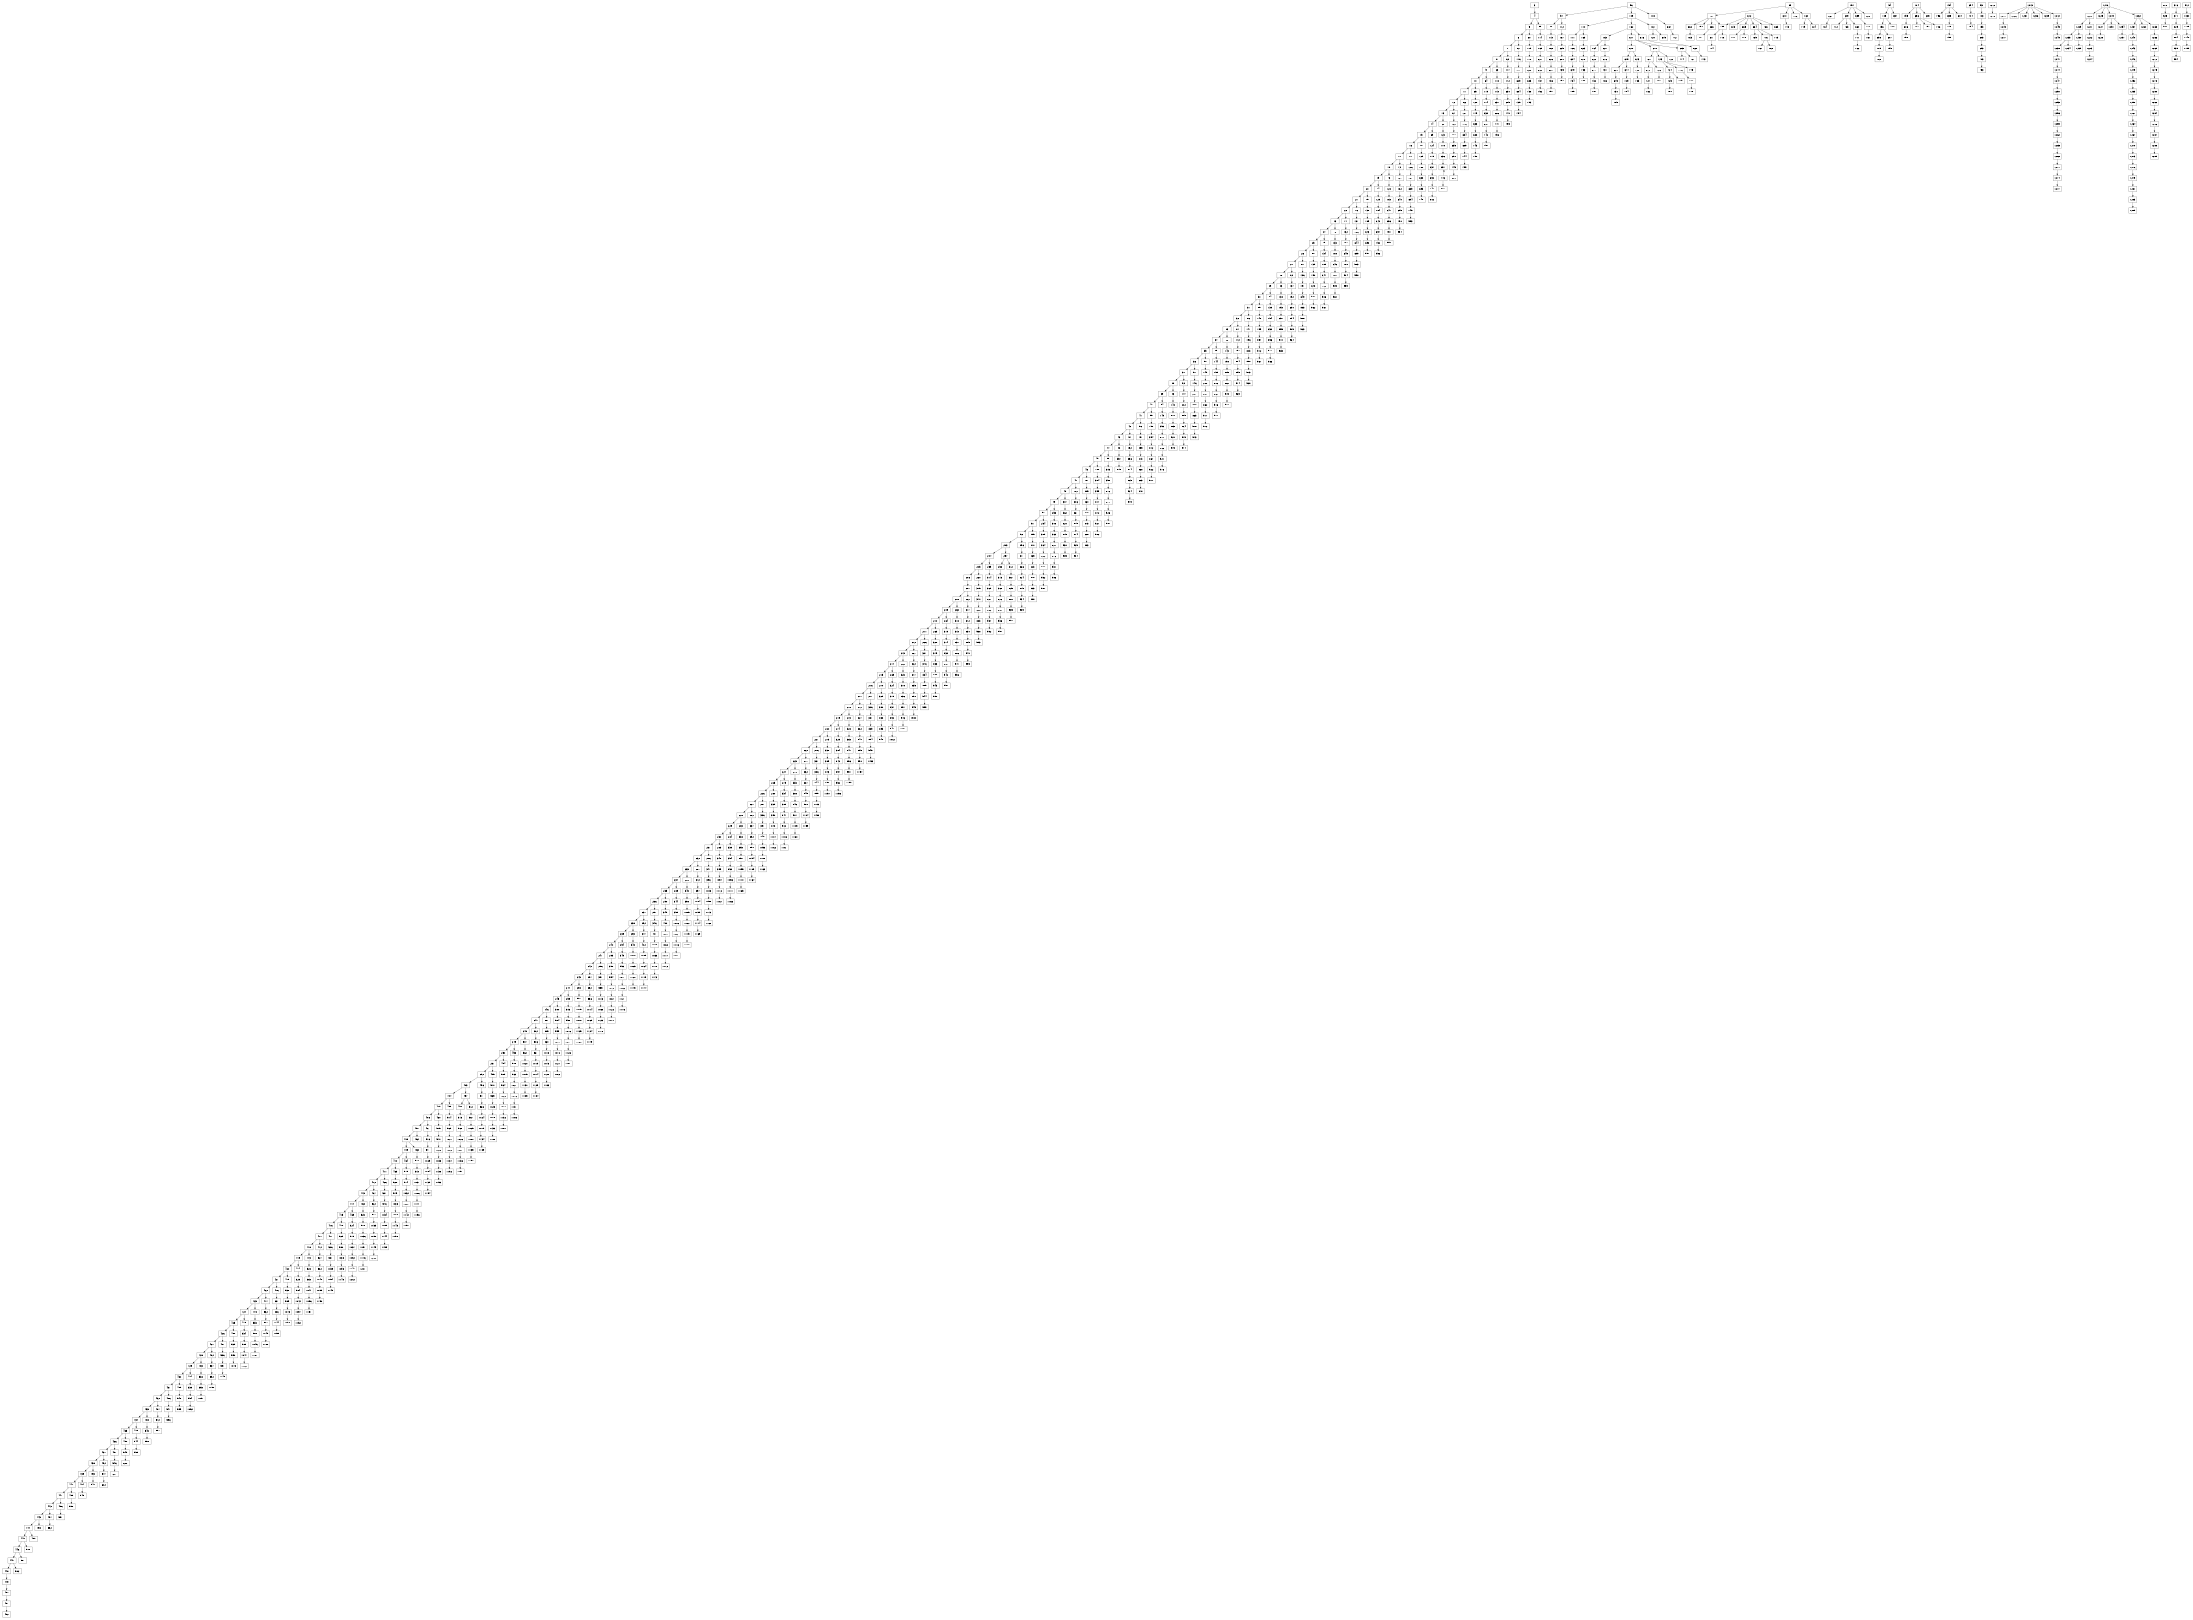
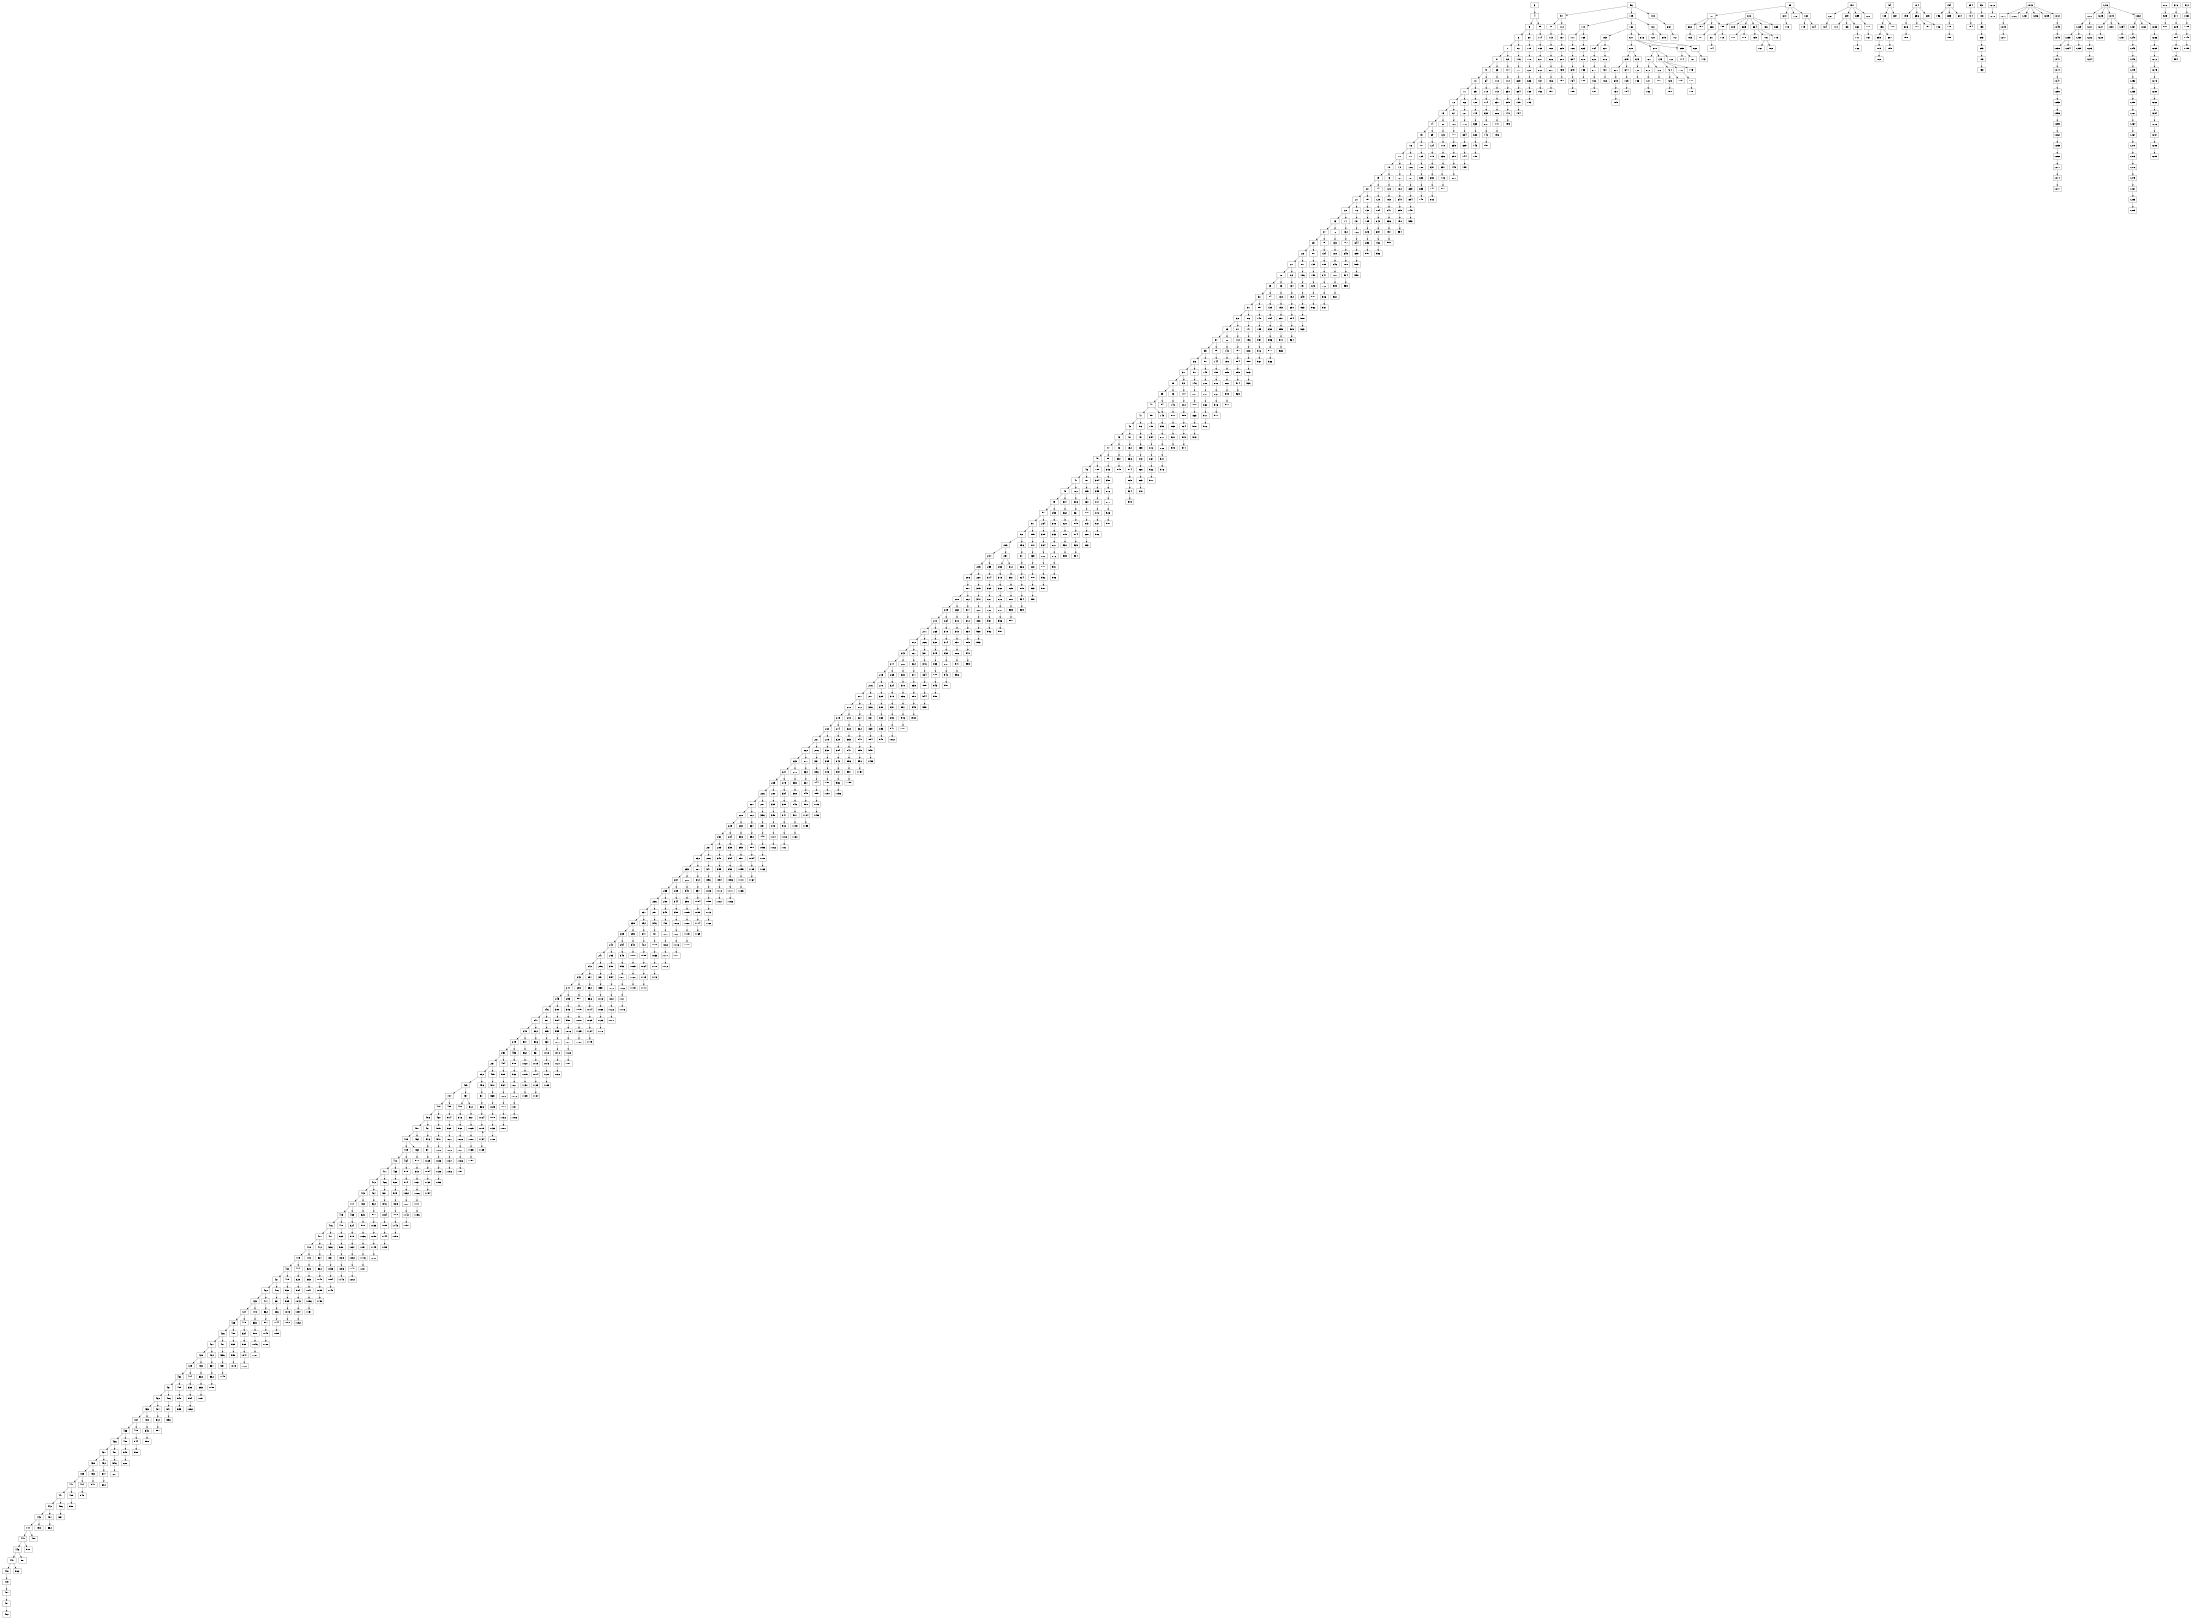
(1444, 173) -> (1442, 172)
(1151, 410) -> (1156, 410)
(481, 1133) -> (483, 1135)
